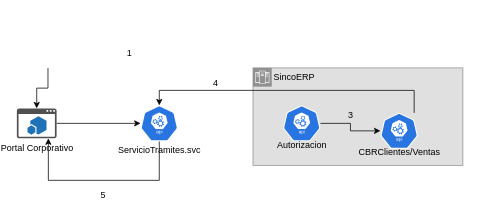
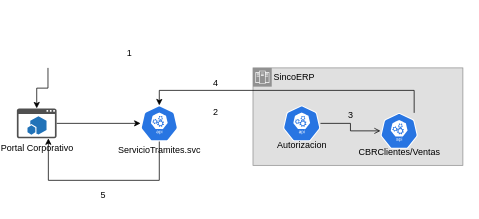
none -> (216, 113)
(374, 131) -> (375, 131)
